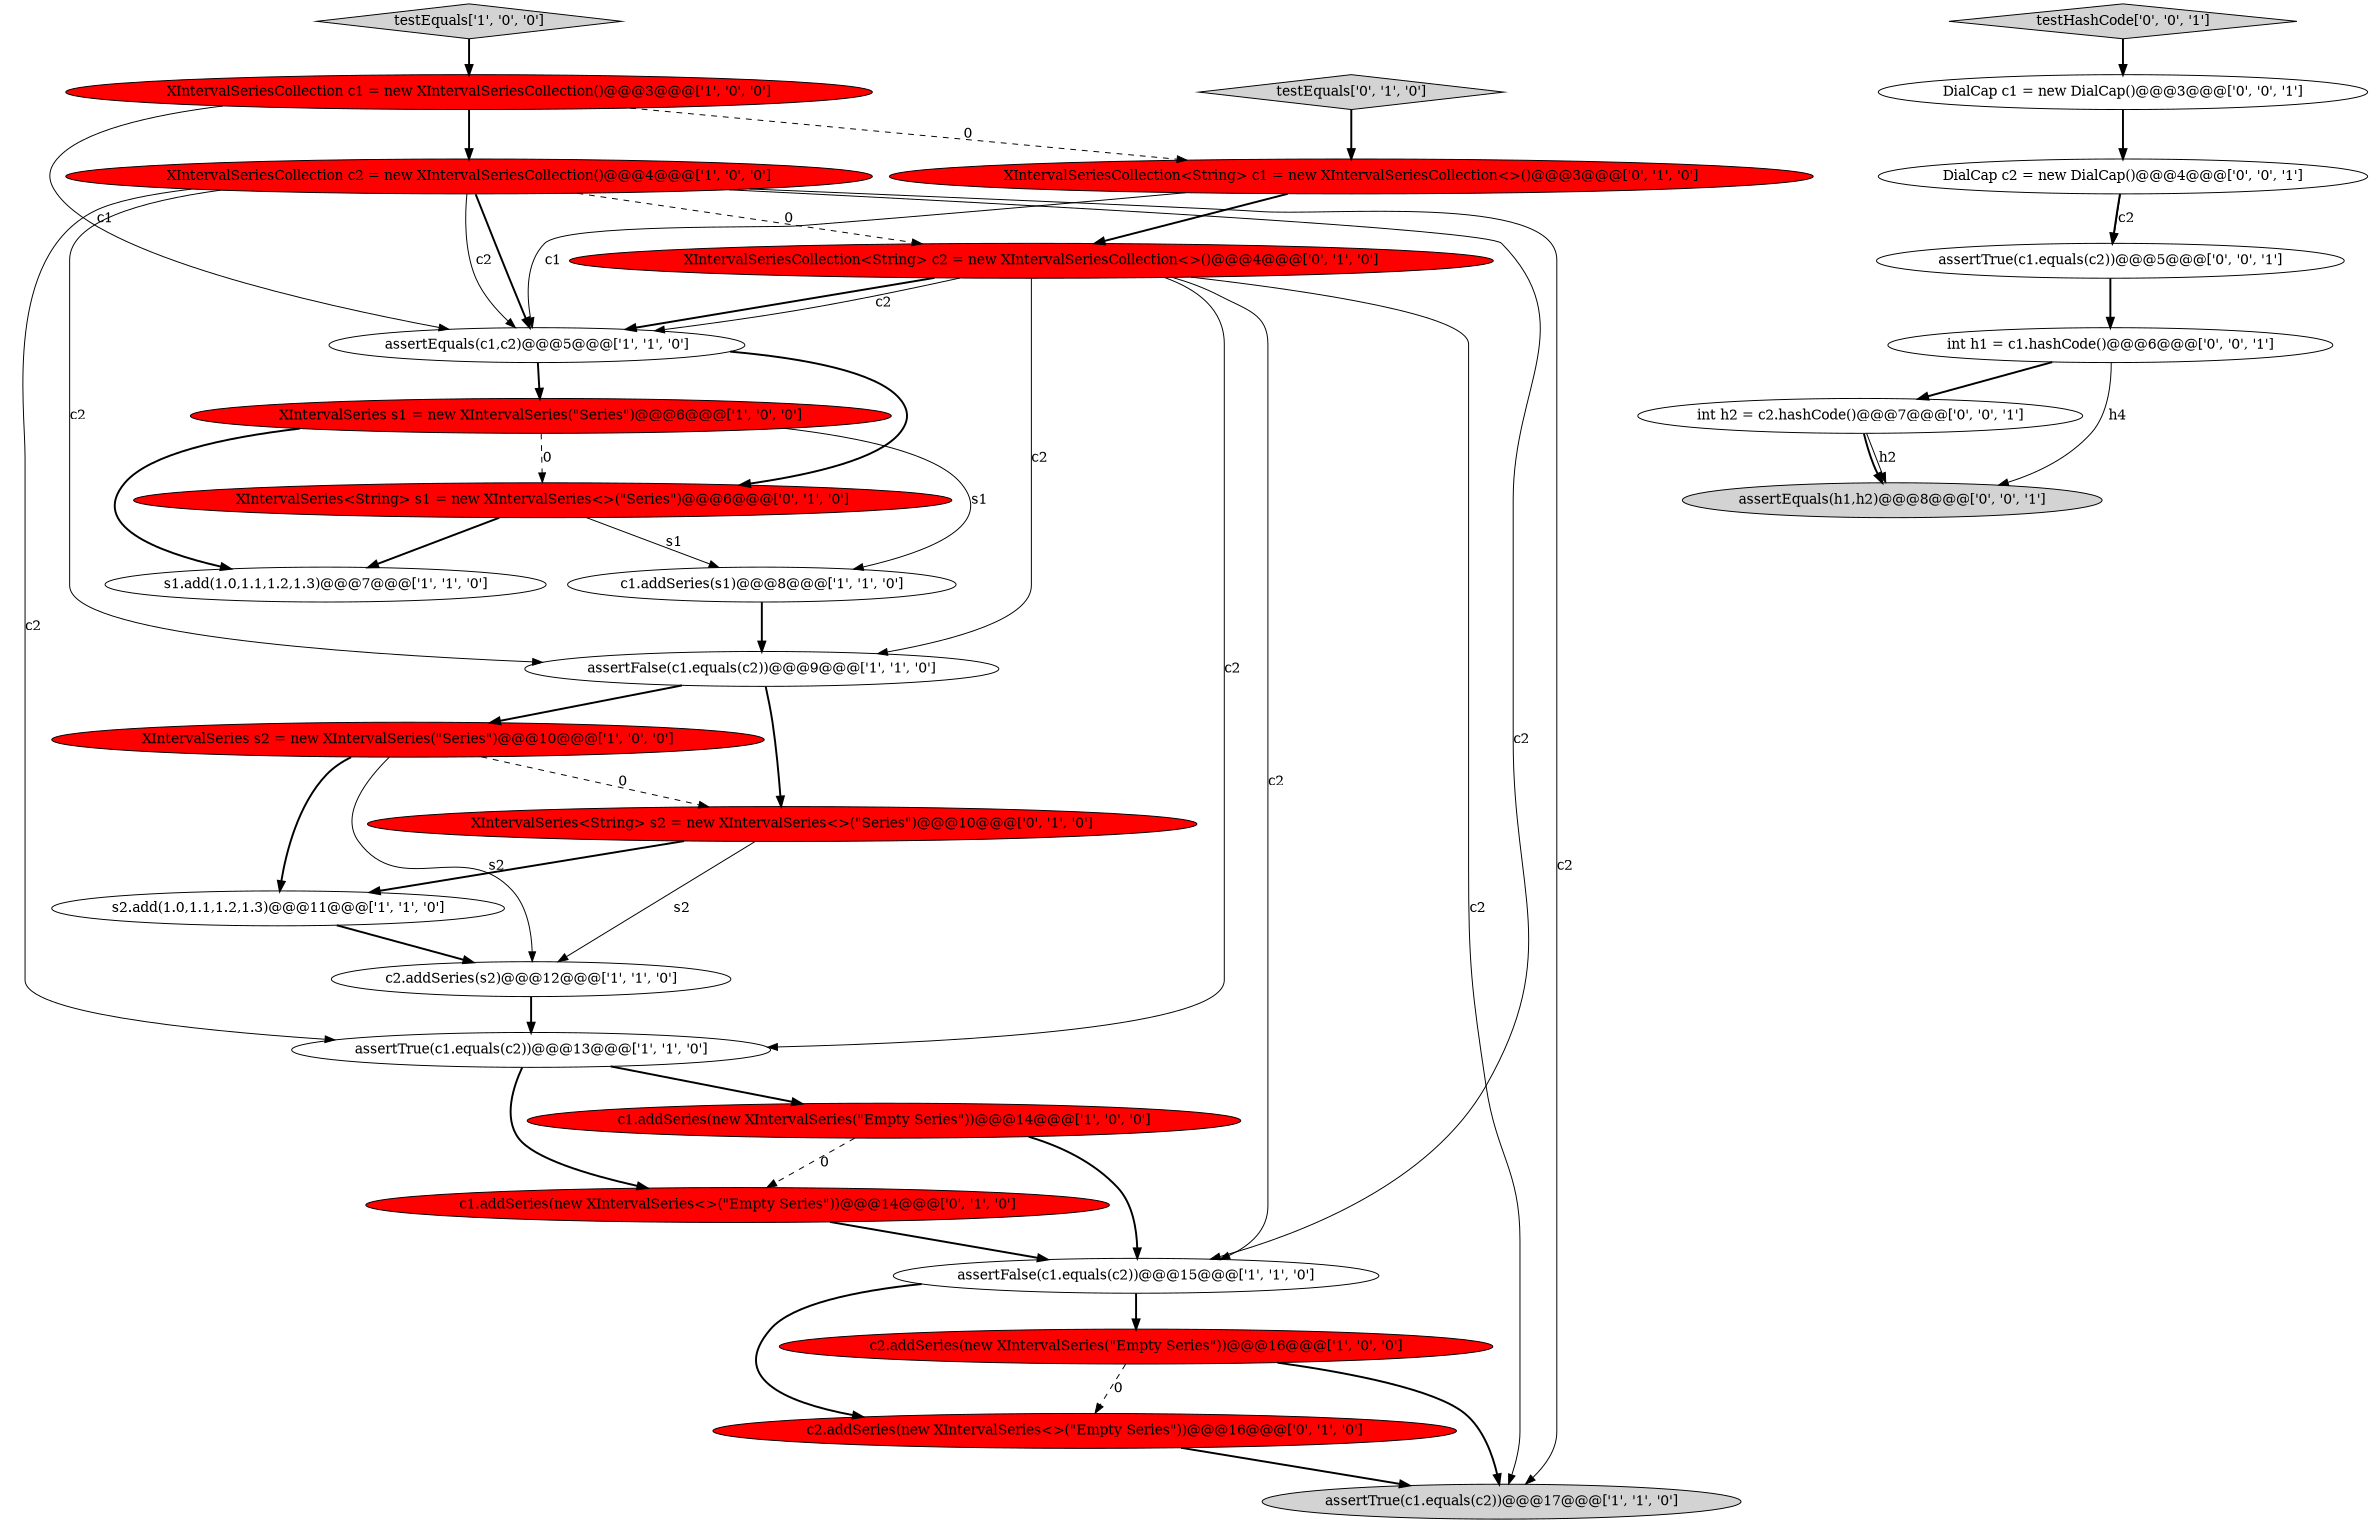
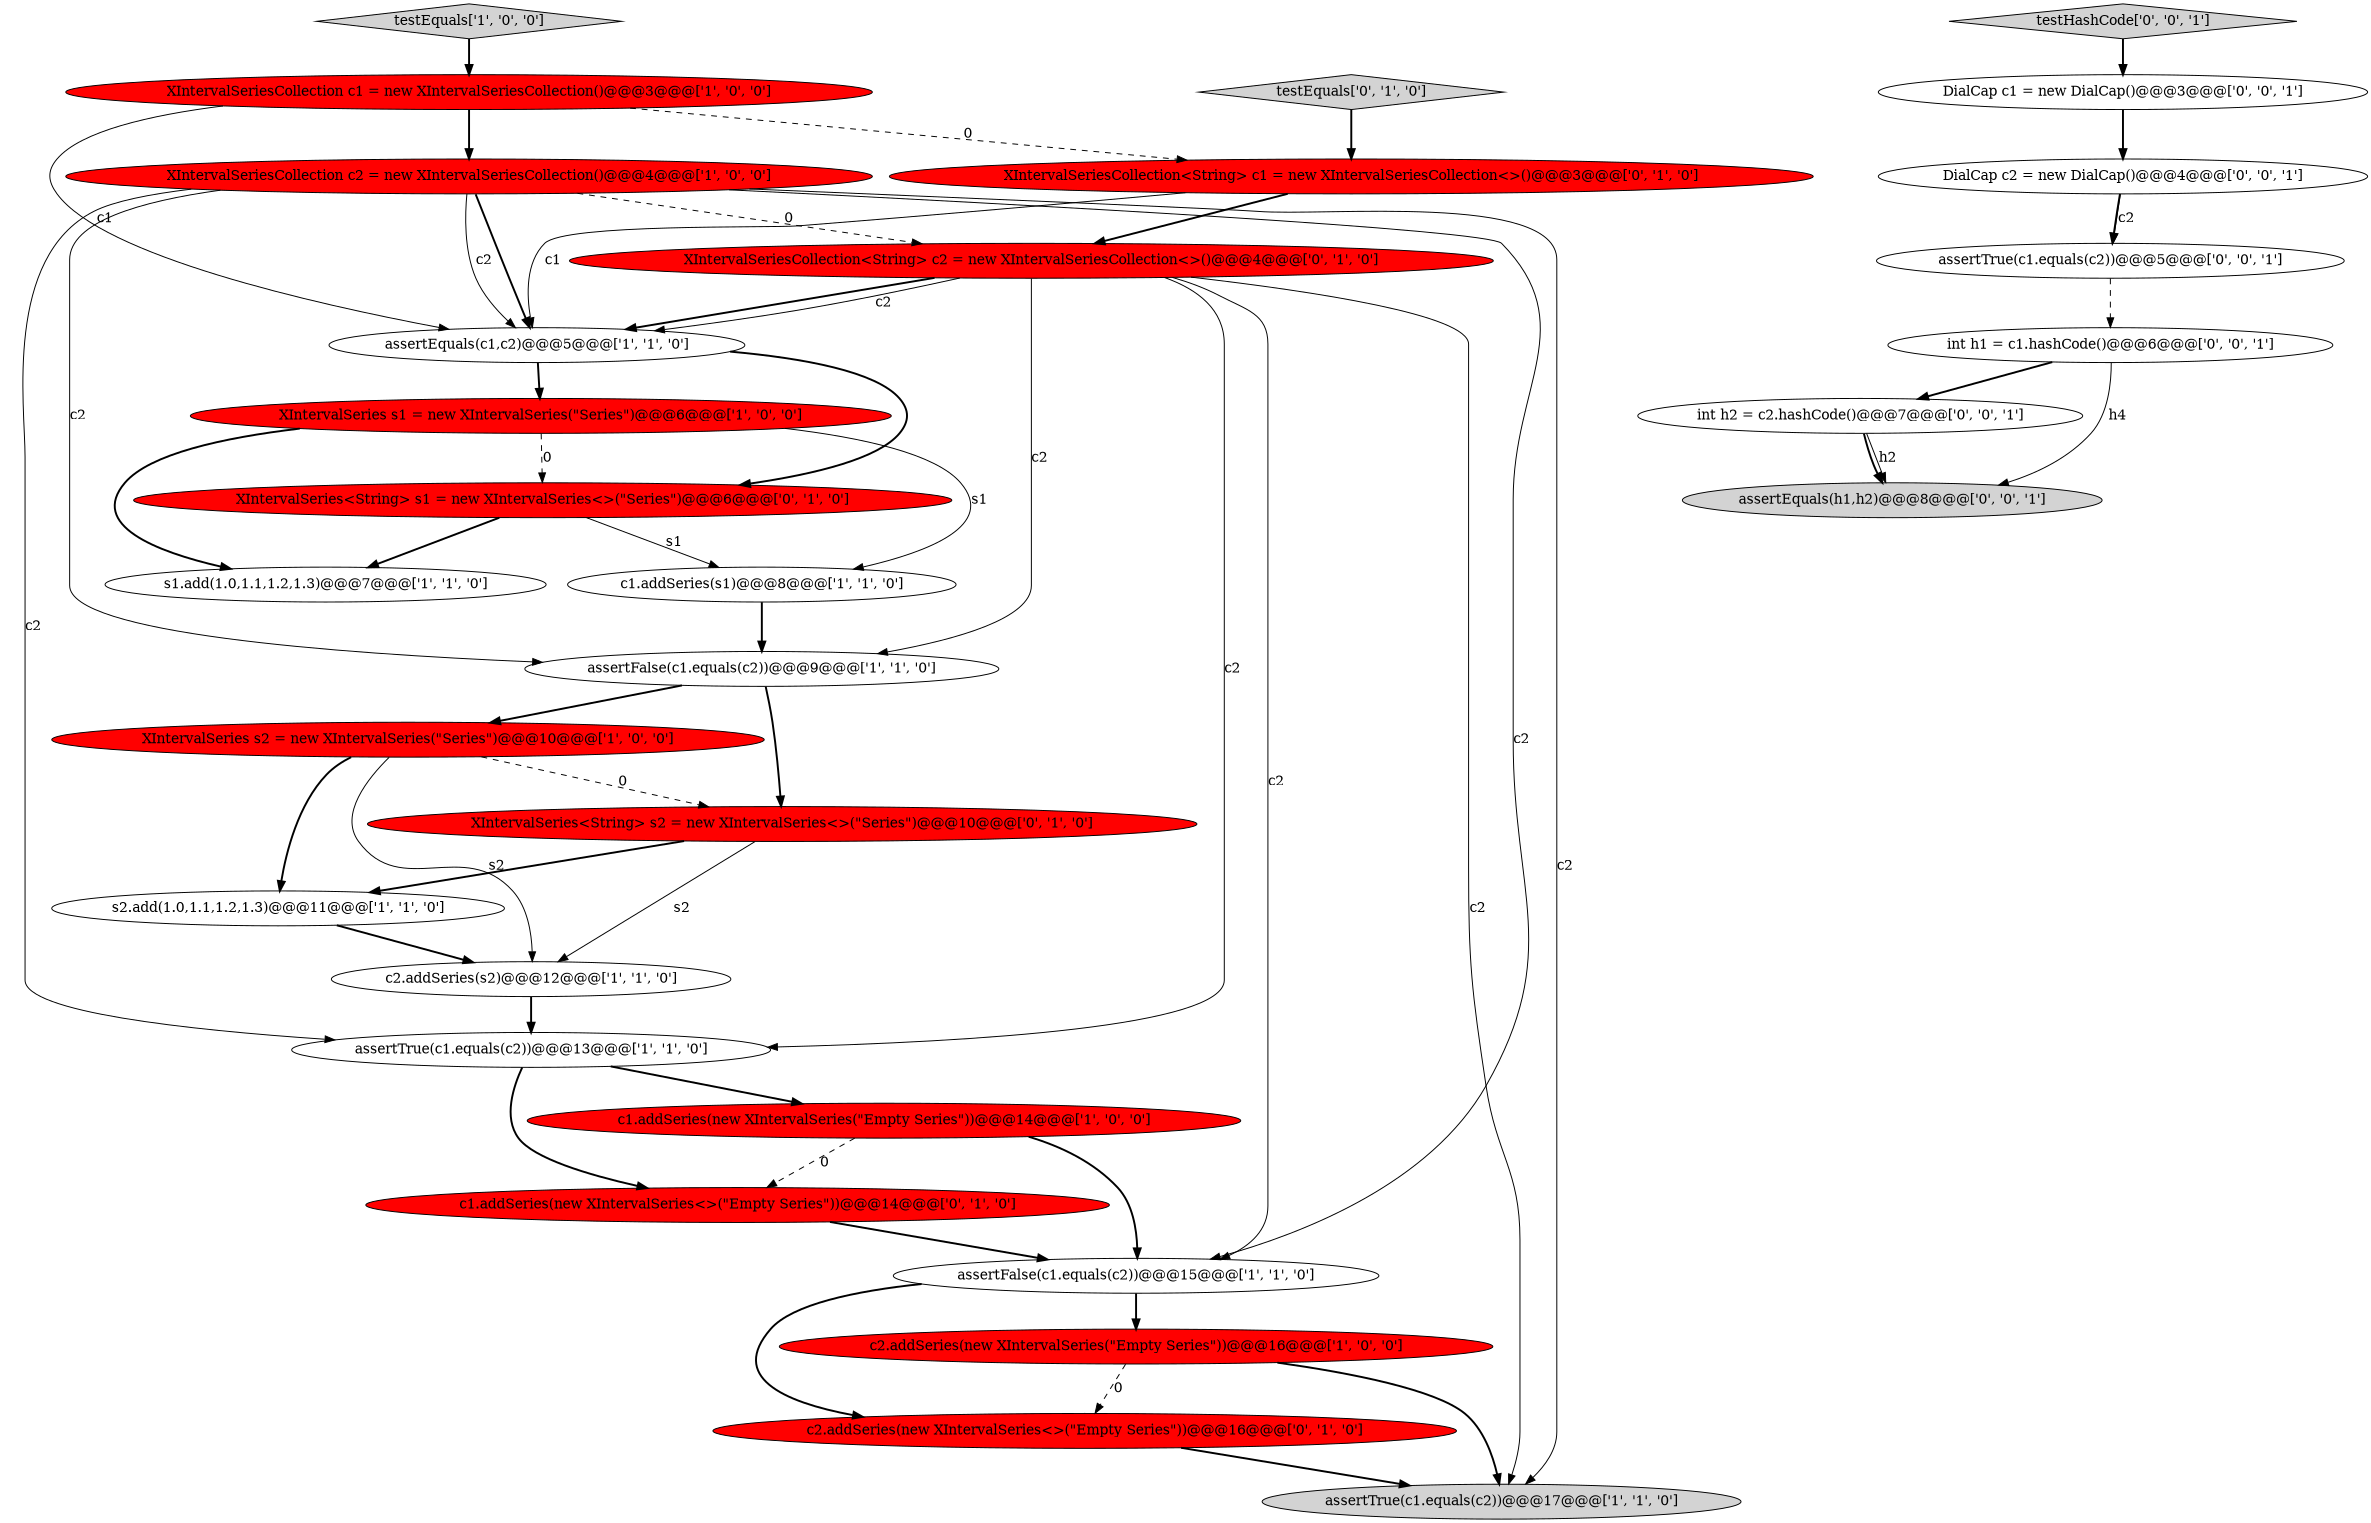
(2110, 298) -> (2110, 298)
